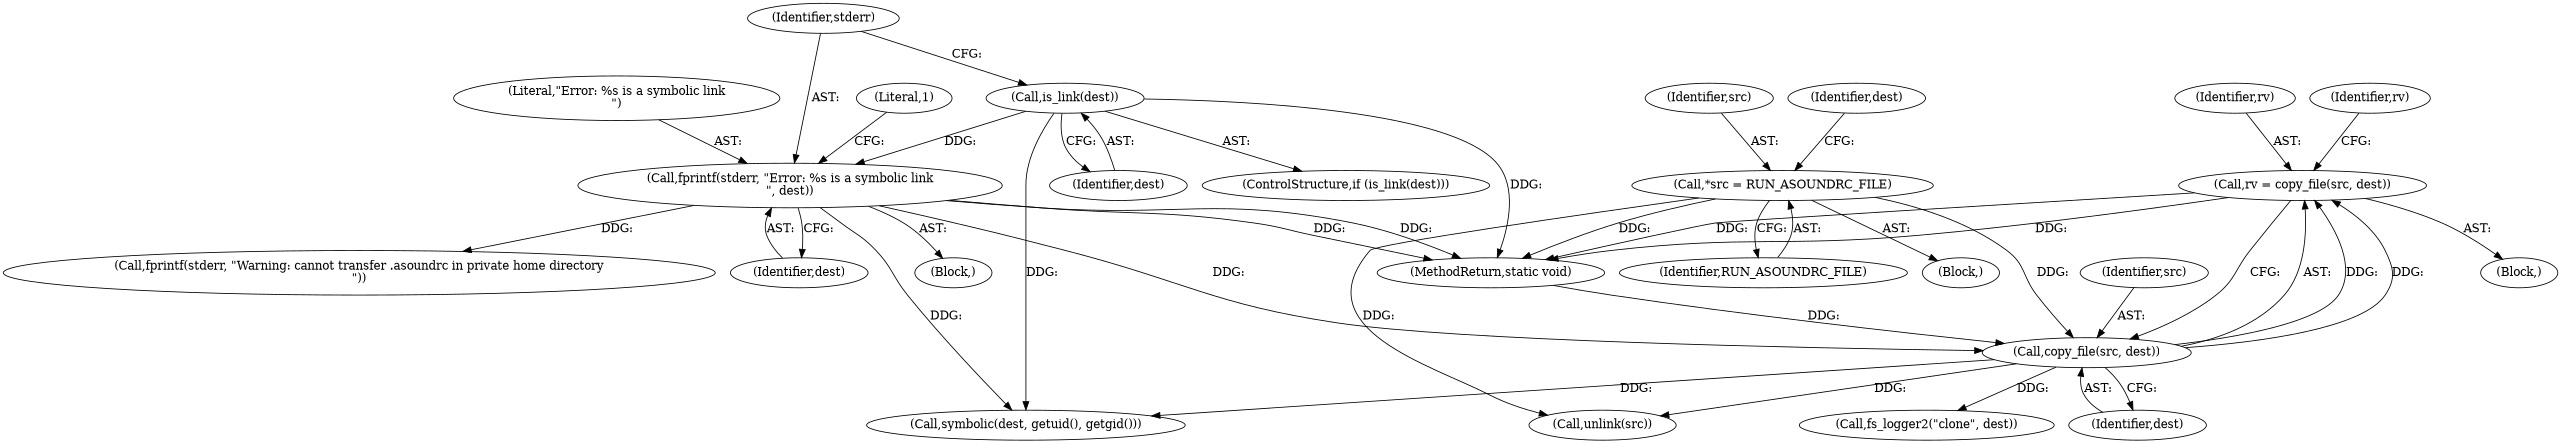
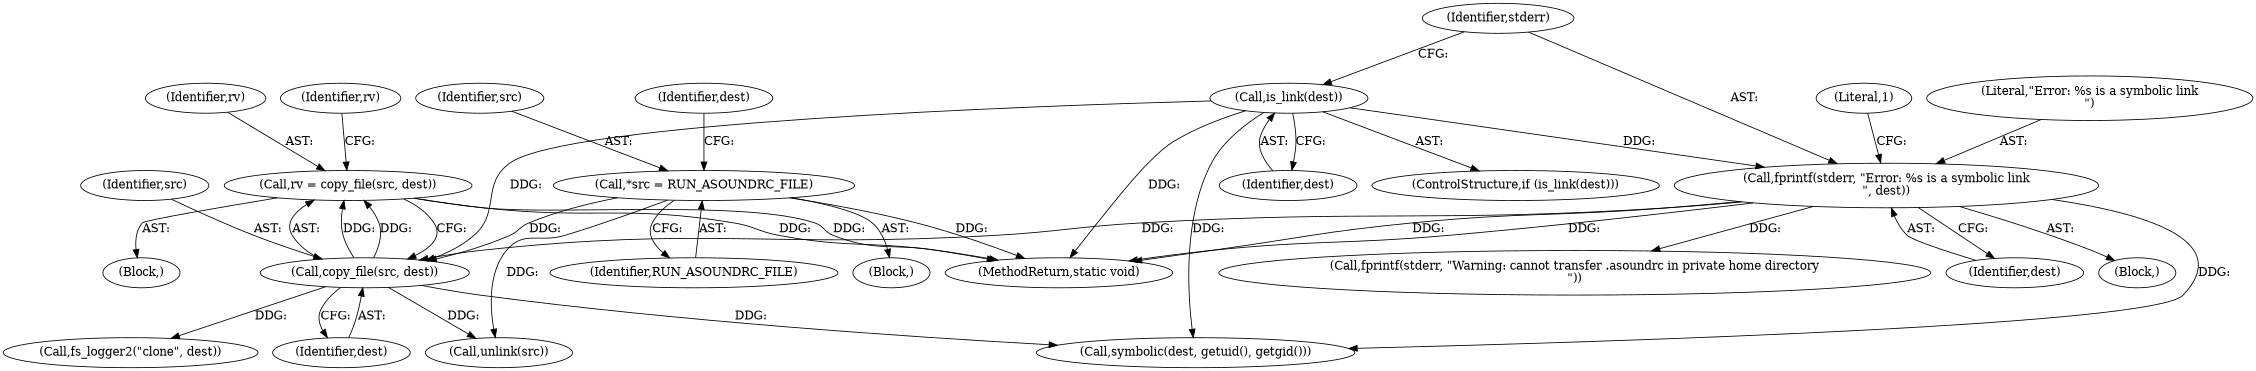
(1774, 317) -> (794, 120)
